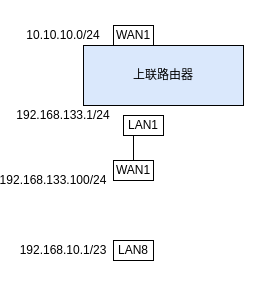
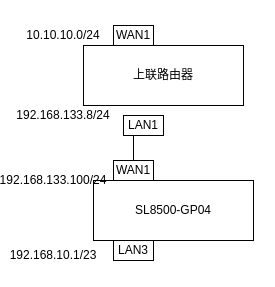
(164, 76) -> (164, 76)
(64, 116) -> (64, 116)
none -> (174, 211)
(64, 251) -> (54, 256)
(134, 251) -> (134, 251)
